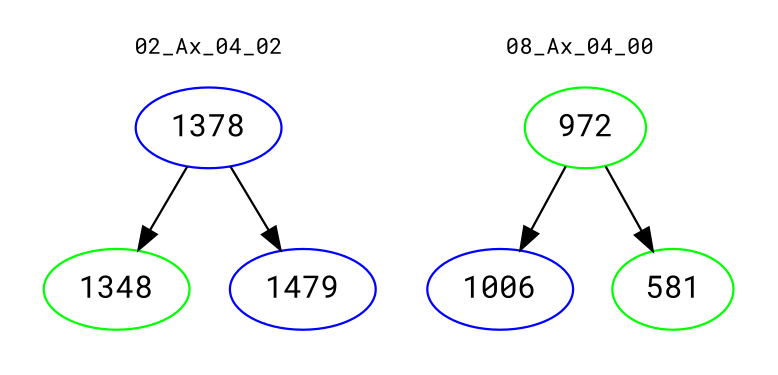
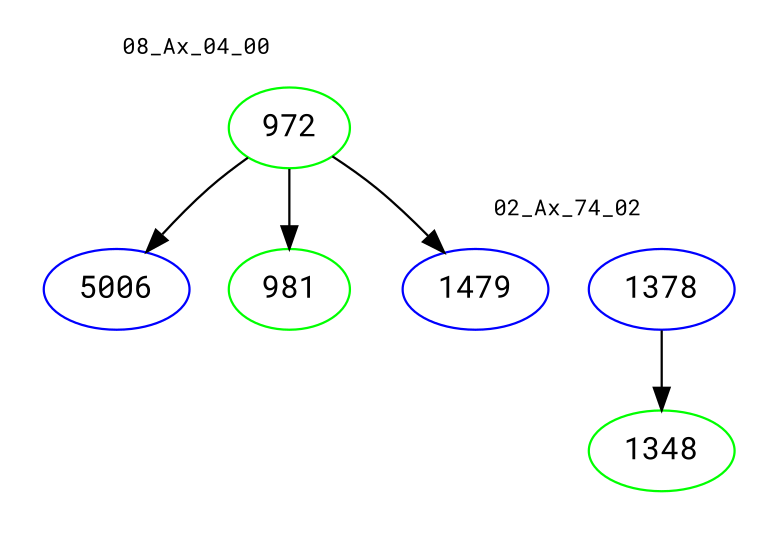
(210, 48) -> (569, 210)
(250, 198) -> (401, 210)
(500, 289) -> (117, 289)
(673, 289) -> (289, 289)
